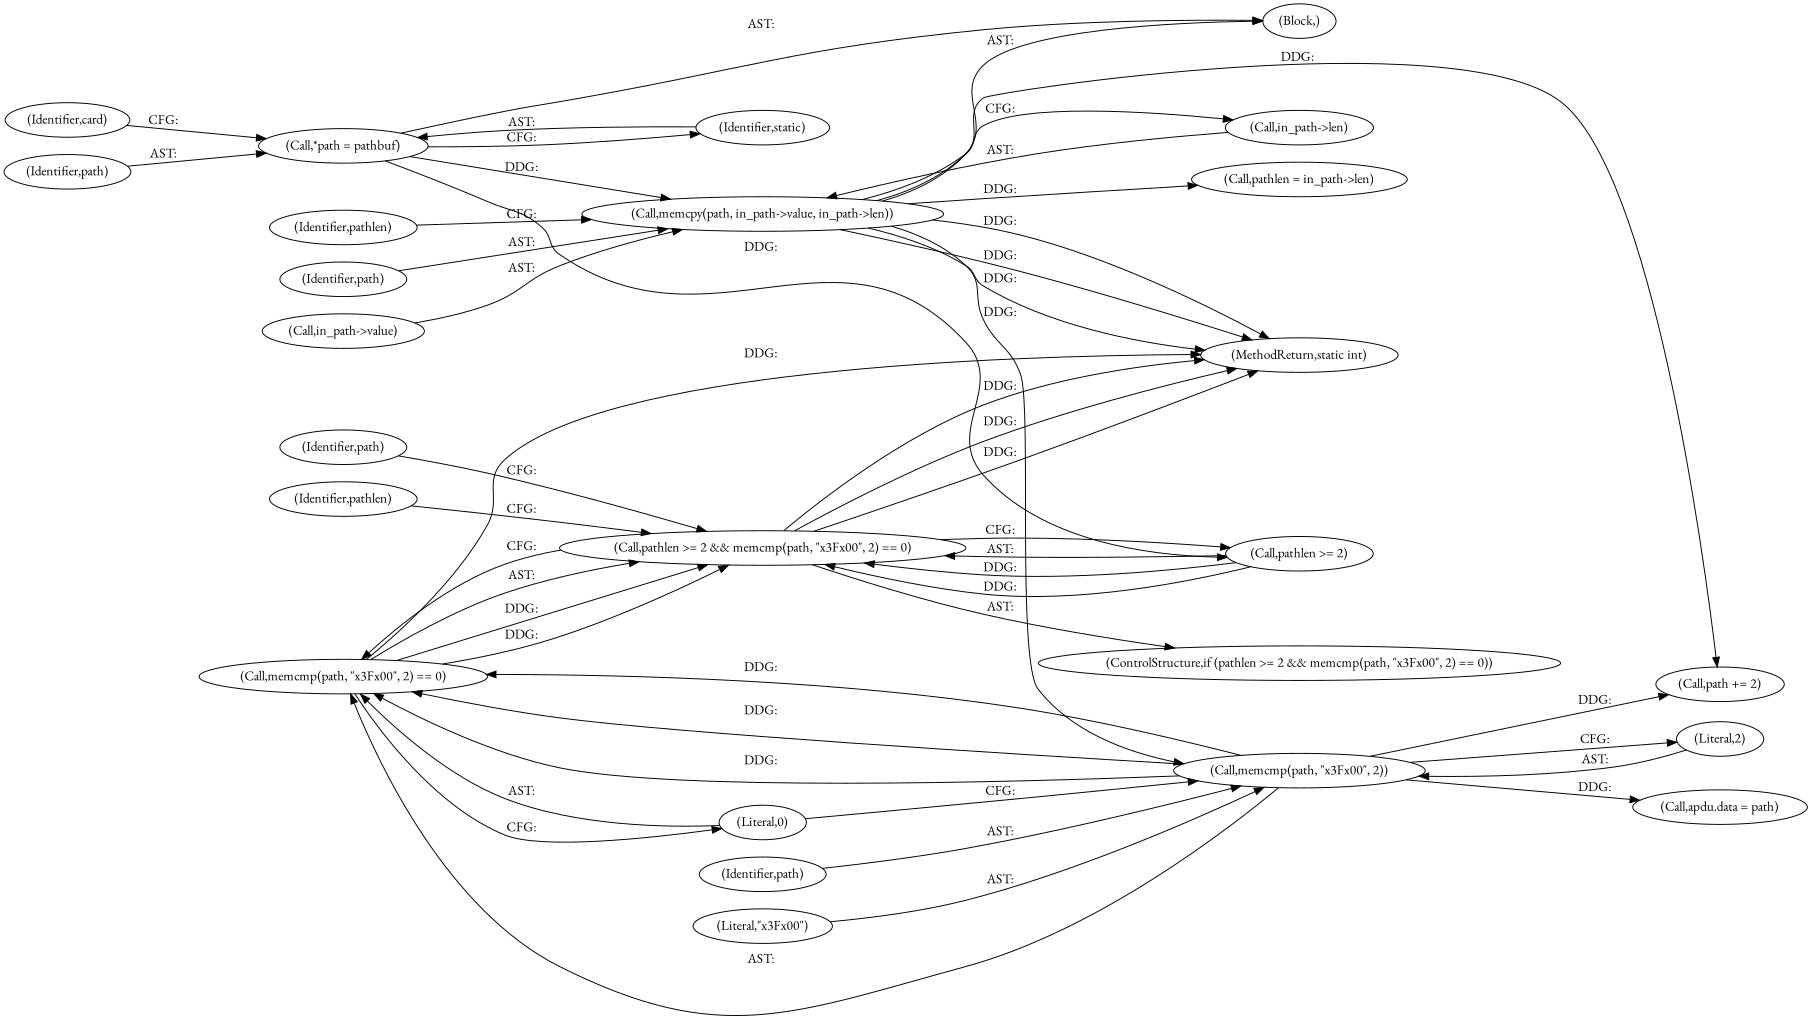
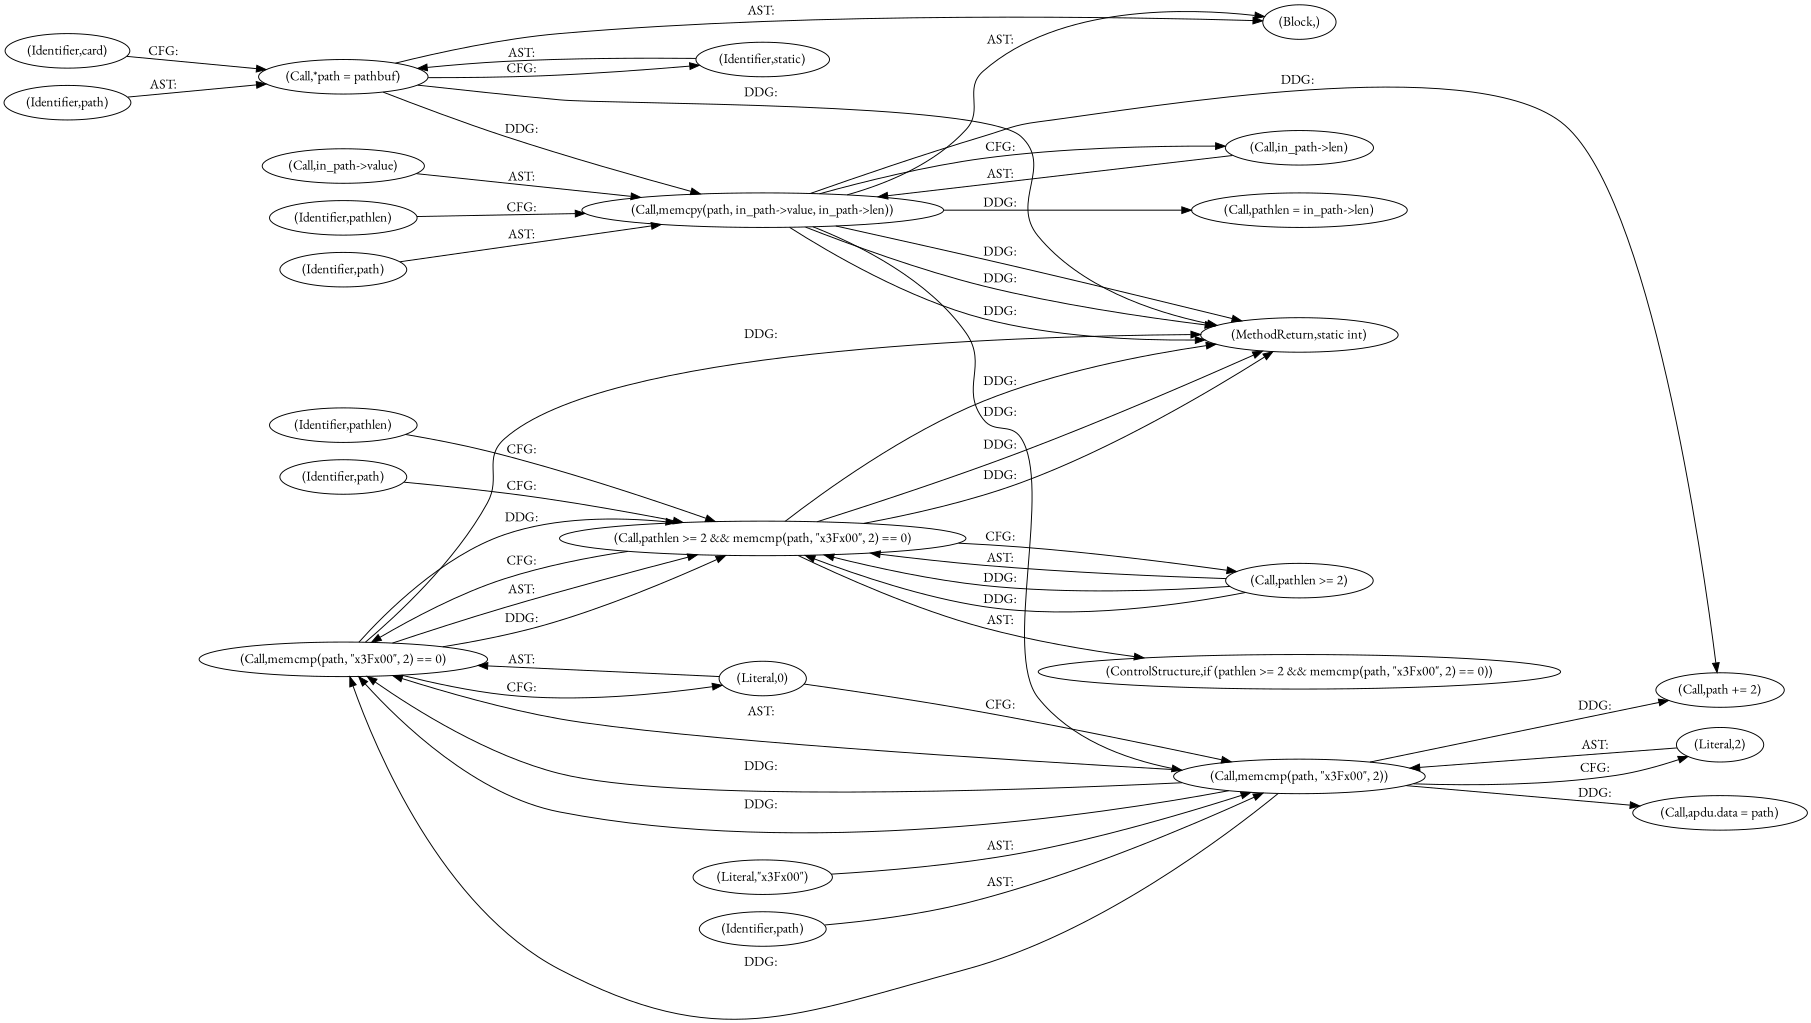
(863, 286) -> (870, 111)
